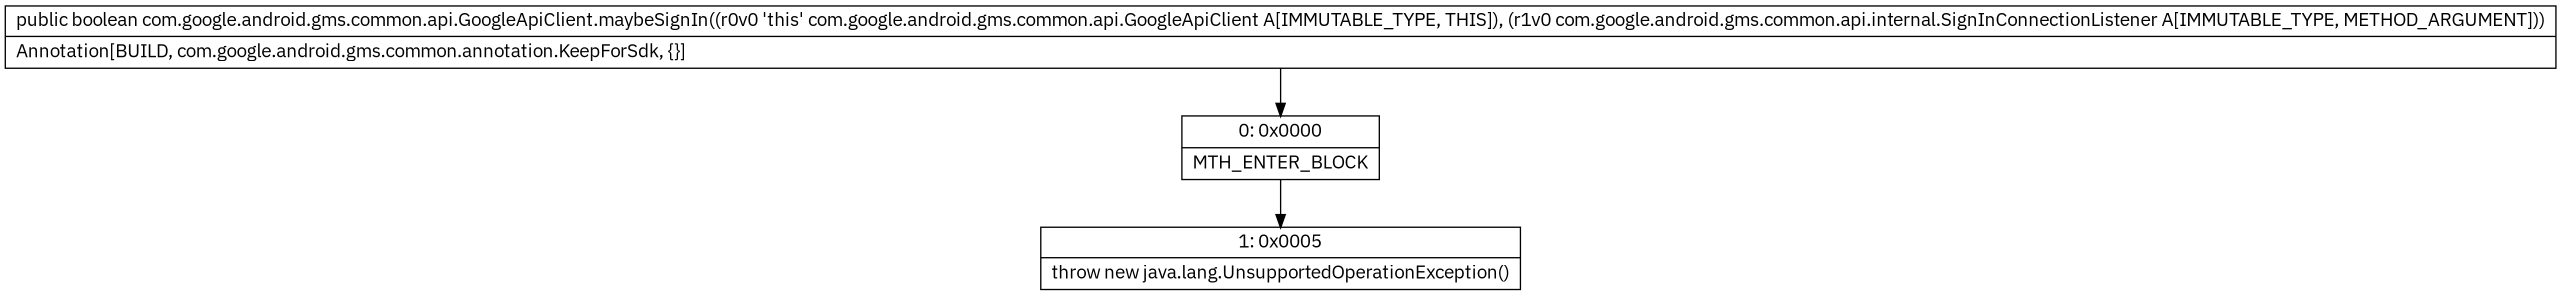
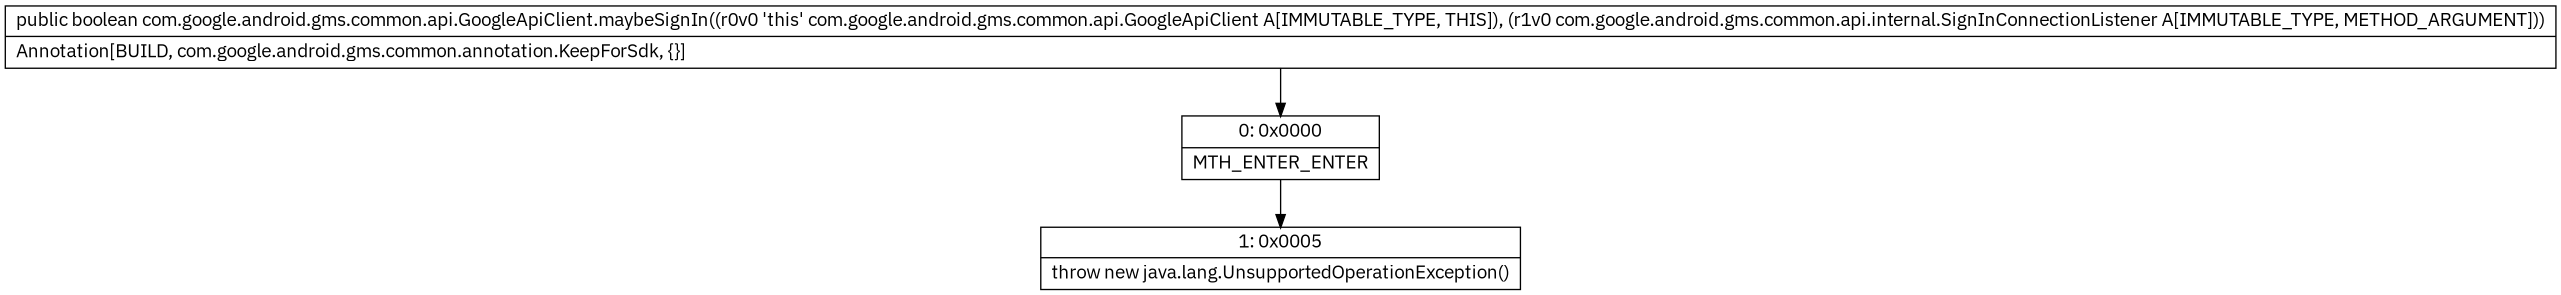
(1281, 163) -> (1281, 163)
